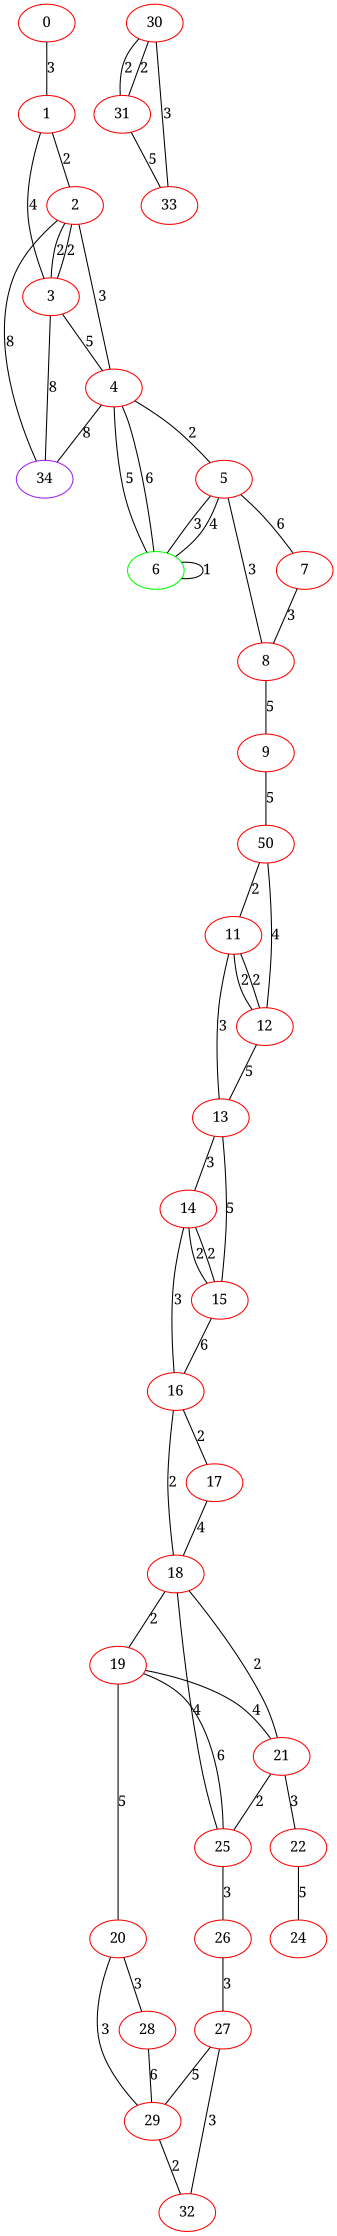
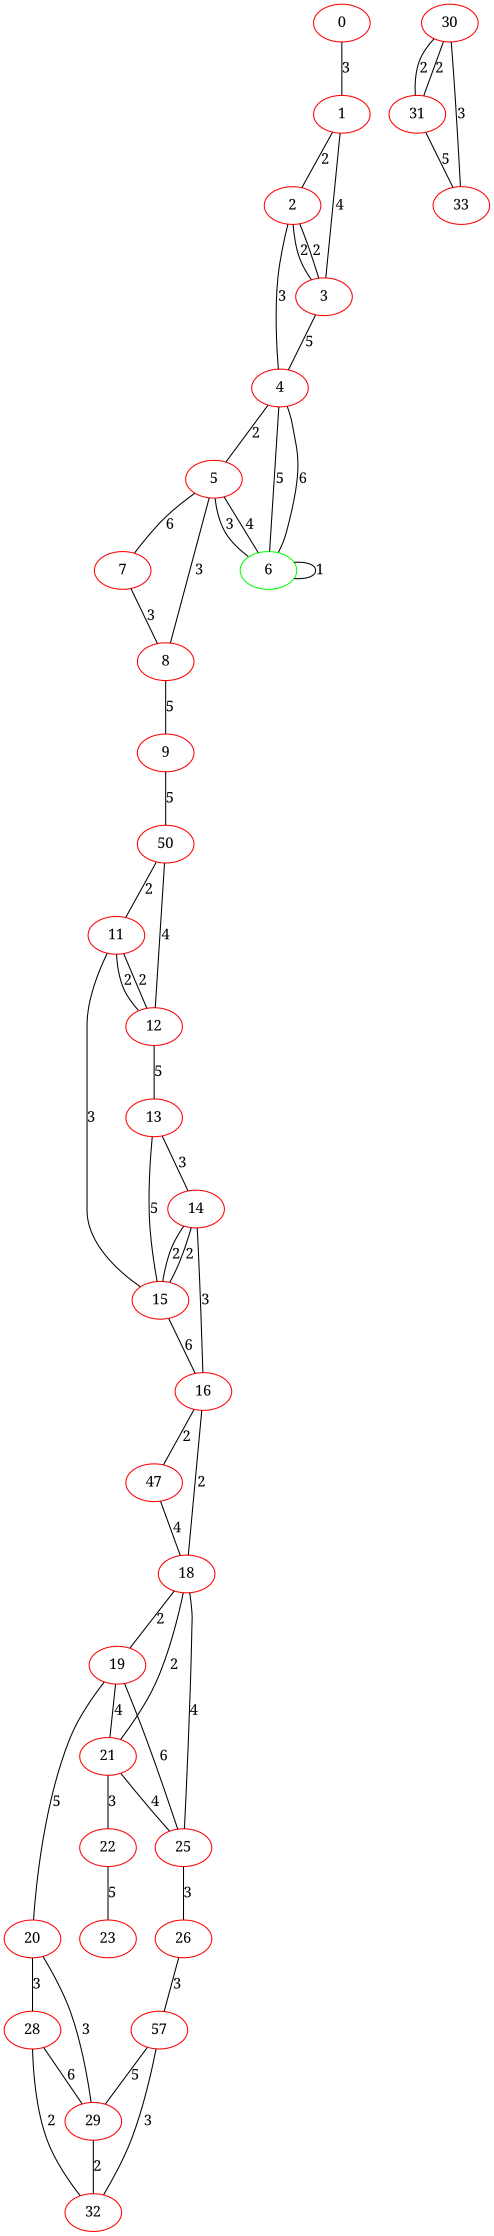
(45, 479) -> none
(217, 1026) -> (87, 1128)
(215, 1483) -> (154, 1483)
(260, 1802) -> (155, 1802)
(298, 1939) -> (108, 1939)
(223, 2030) -> (159, 2030)
none -> (43, 2127)
